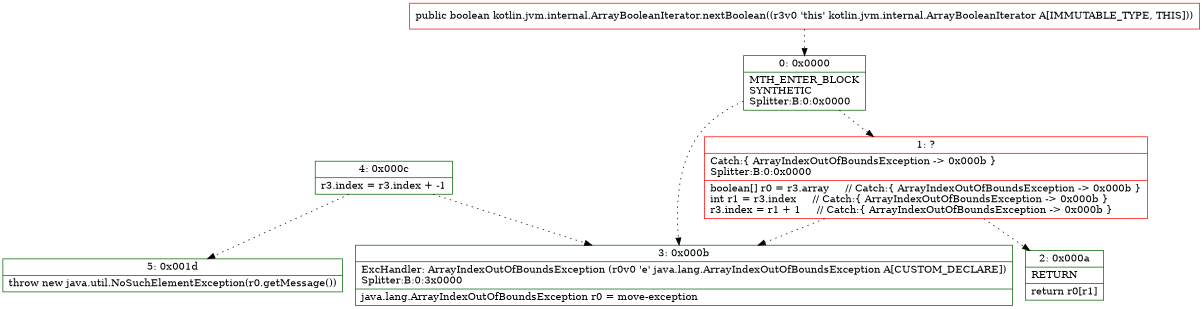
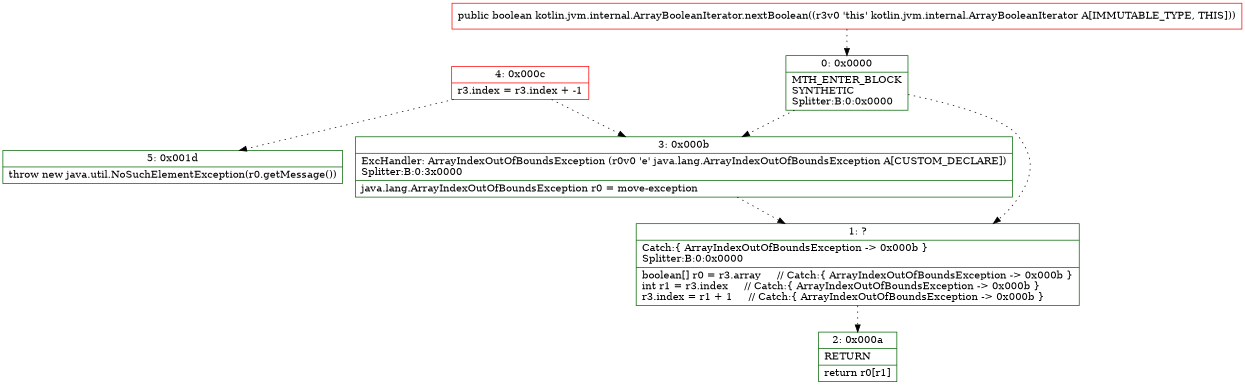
(384, 178) -> (520, 83)
(926, 178) -> (858, 265)
(795, 231) -> (758, 209)
